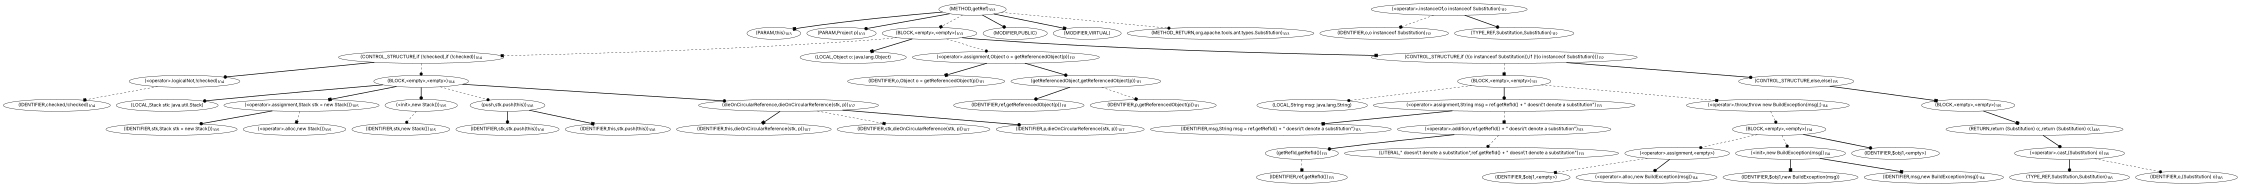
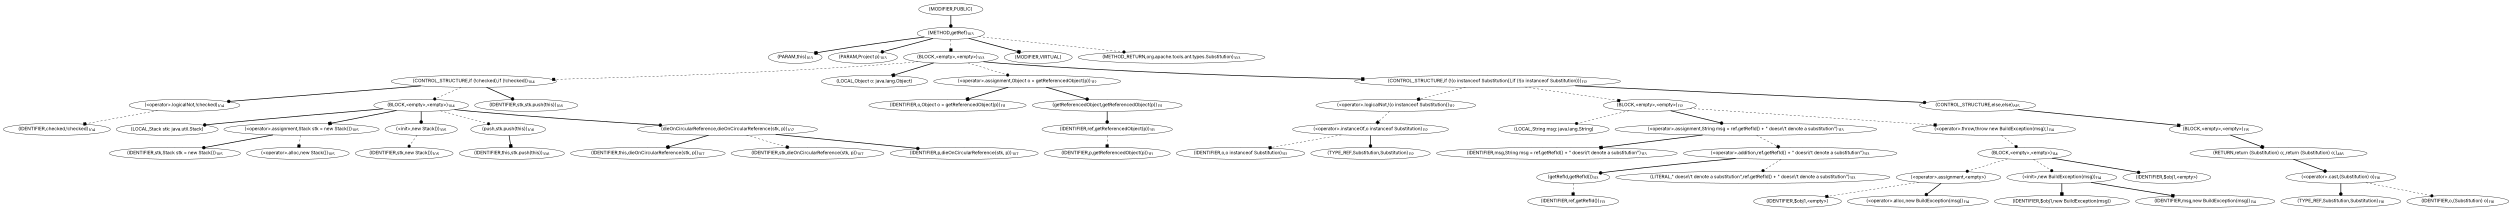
(993, 21) -> (951, 20)
(1835, 81) -> (2017, 105)
(1118, 93) -> (1107, 140)
none -> (1396, 105)
(508, 116) -> (499, 93)
